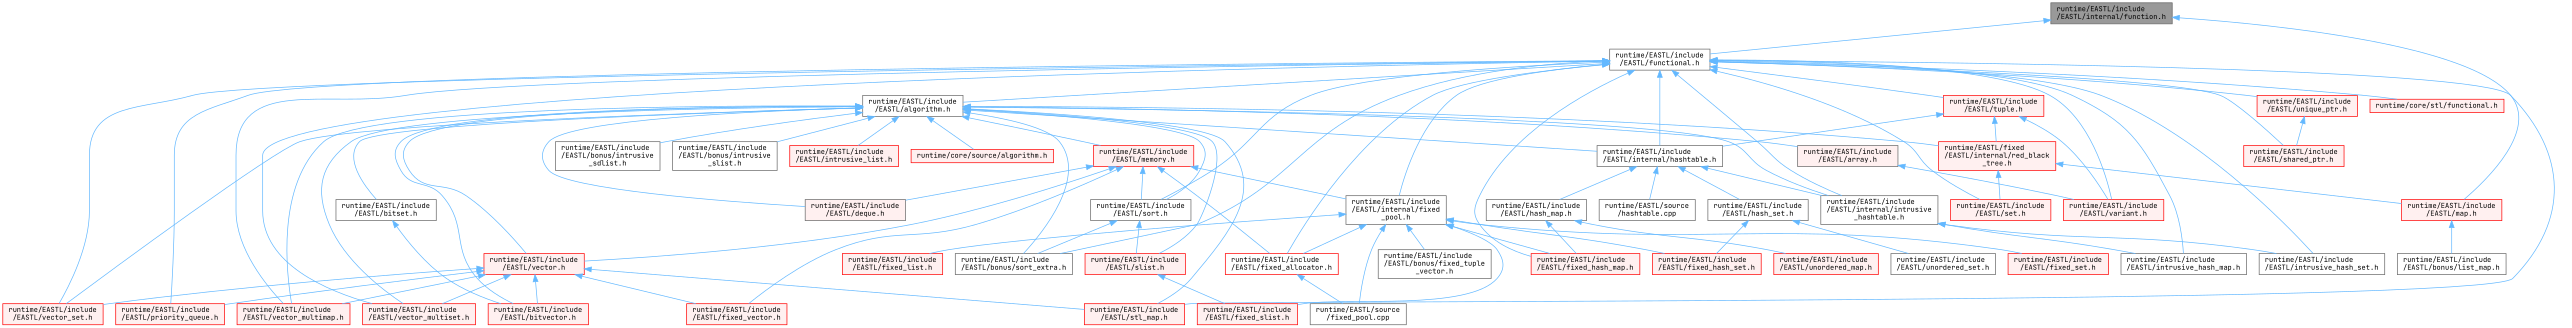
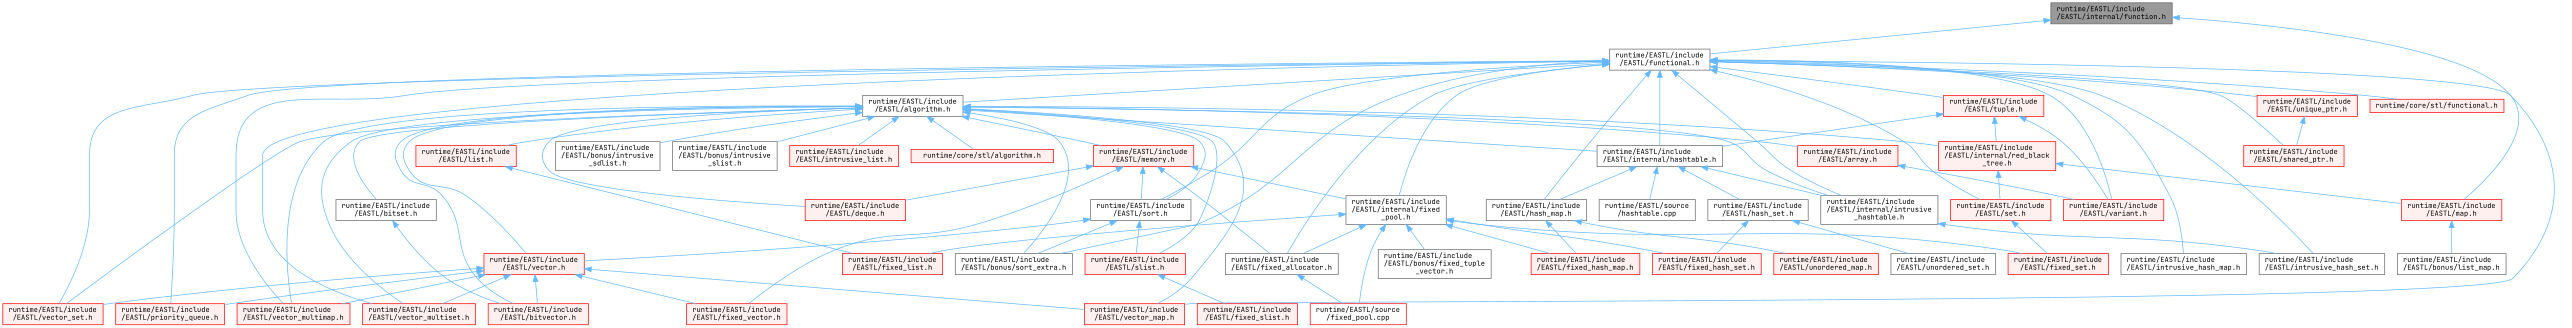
(1509, 153) -> (1594, 137)
none -> (466, 156)
(982, 156) -> (982, 156)
(1848, 156) -> (1848, 156)
(1997, 156) -> (1997, 156)
(855, 210) -> (855, 210)
(850, 235) -> (797, 248)
(2045, 239) -> none
none -> (2032, 240)
(1282, 264) -> (1282, 264)
(1447, 297) -> none
(1134, 314) -> (1134, 314)
(1358, 314) -> (1358, 314)
